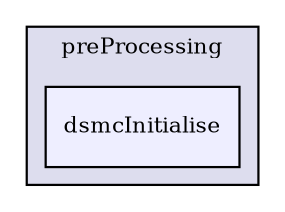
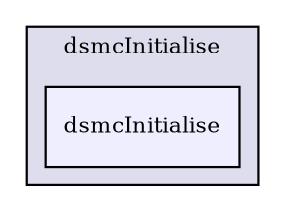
(143, 48) -> (143, 48)
